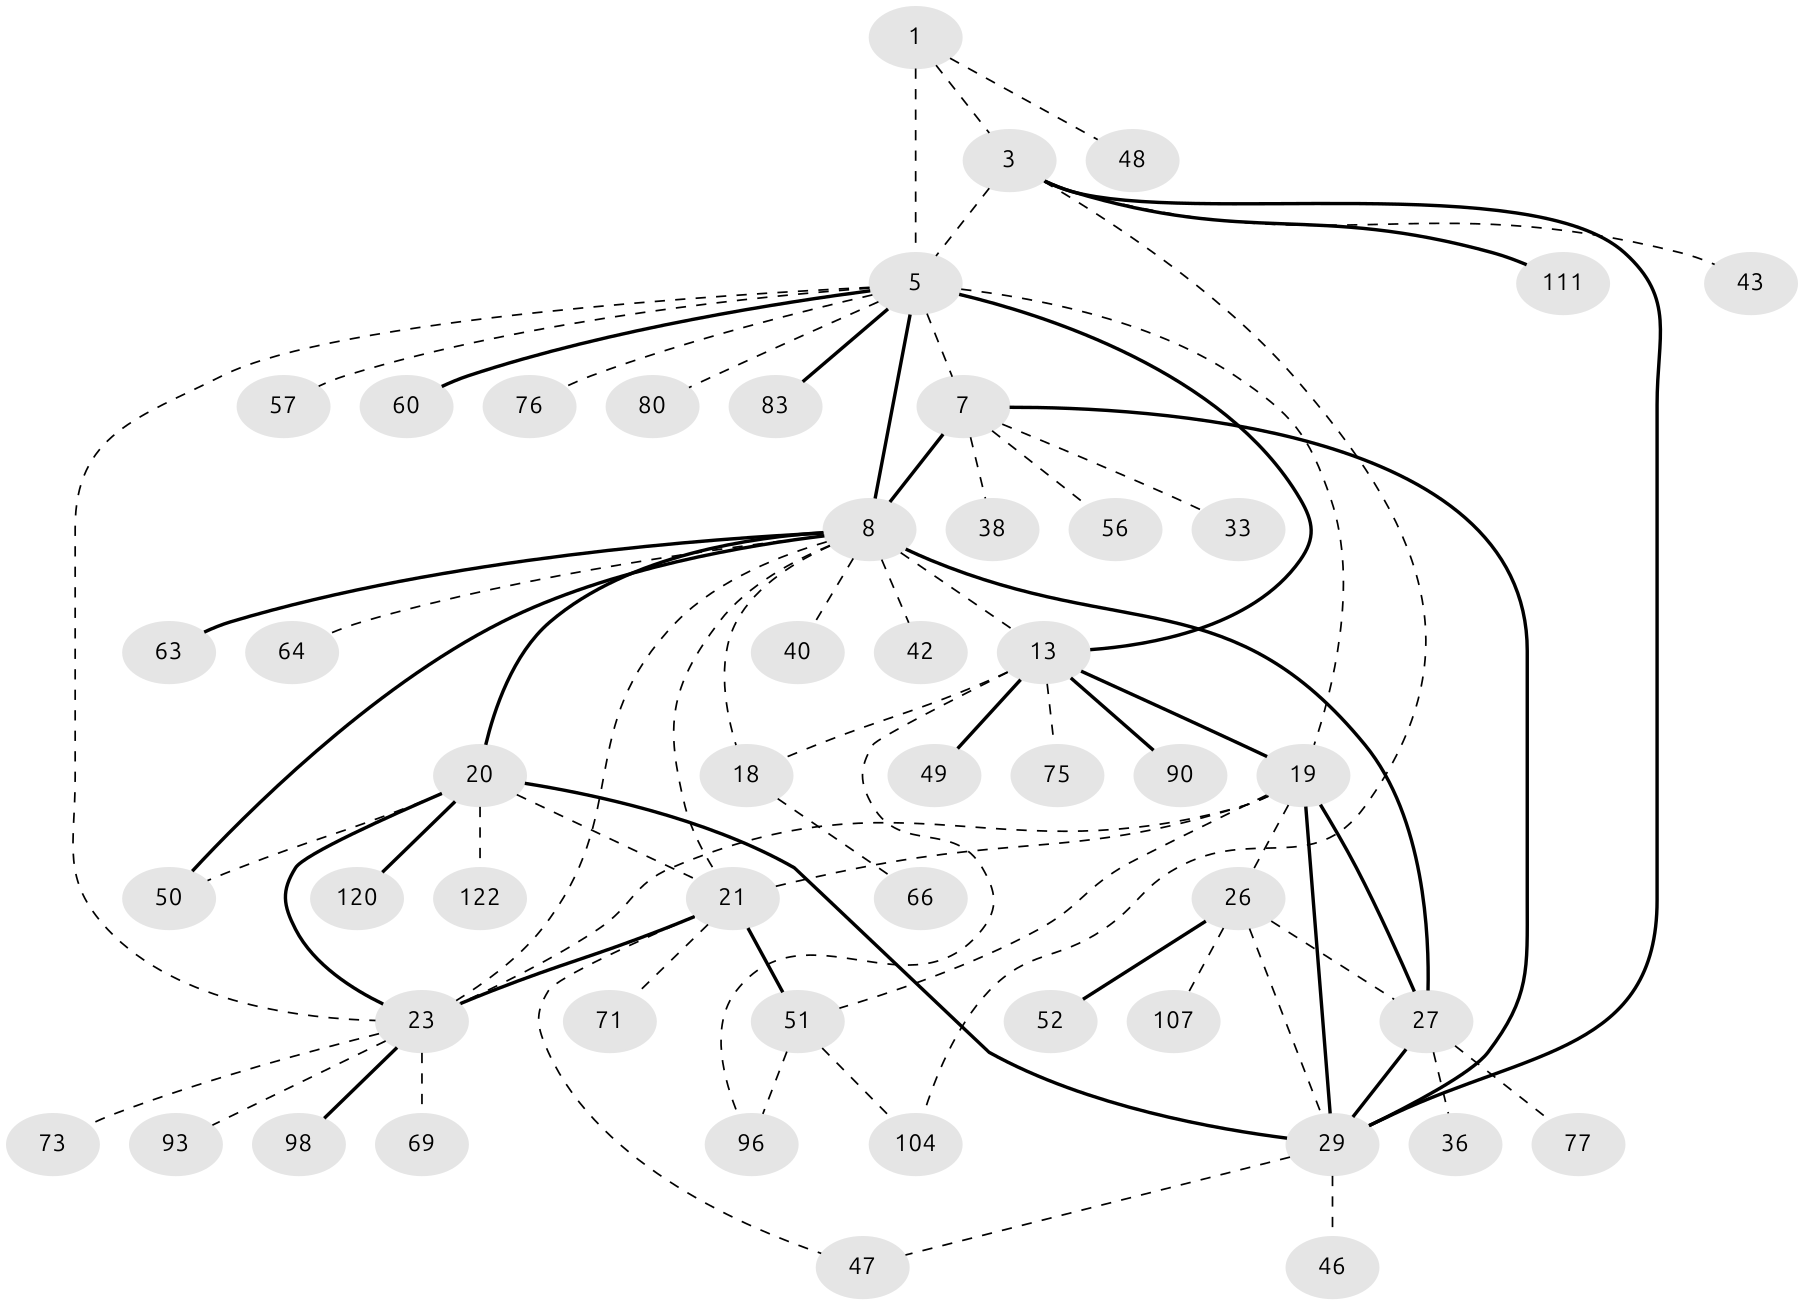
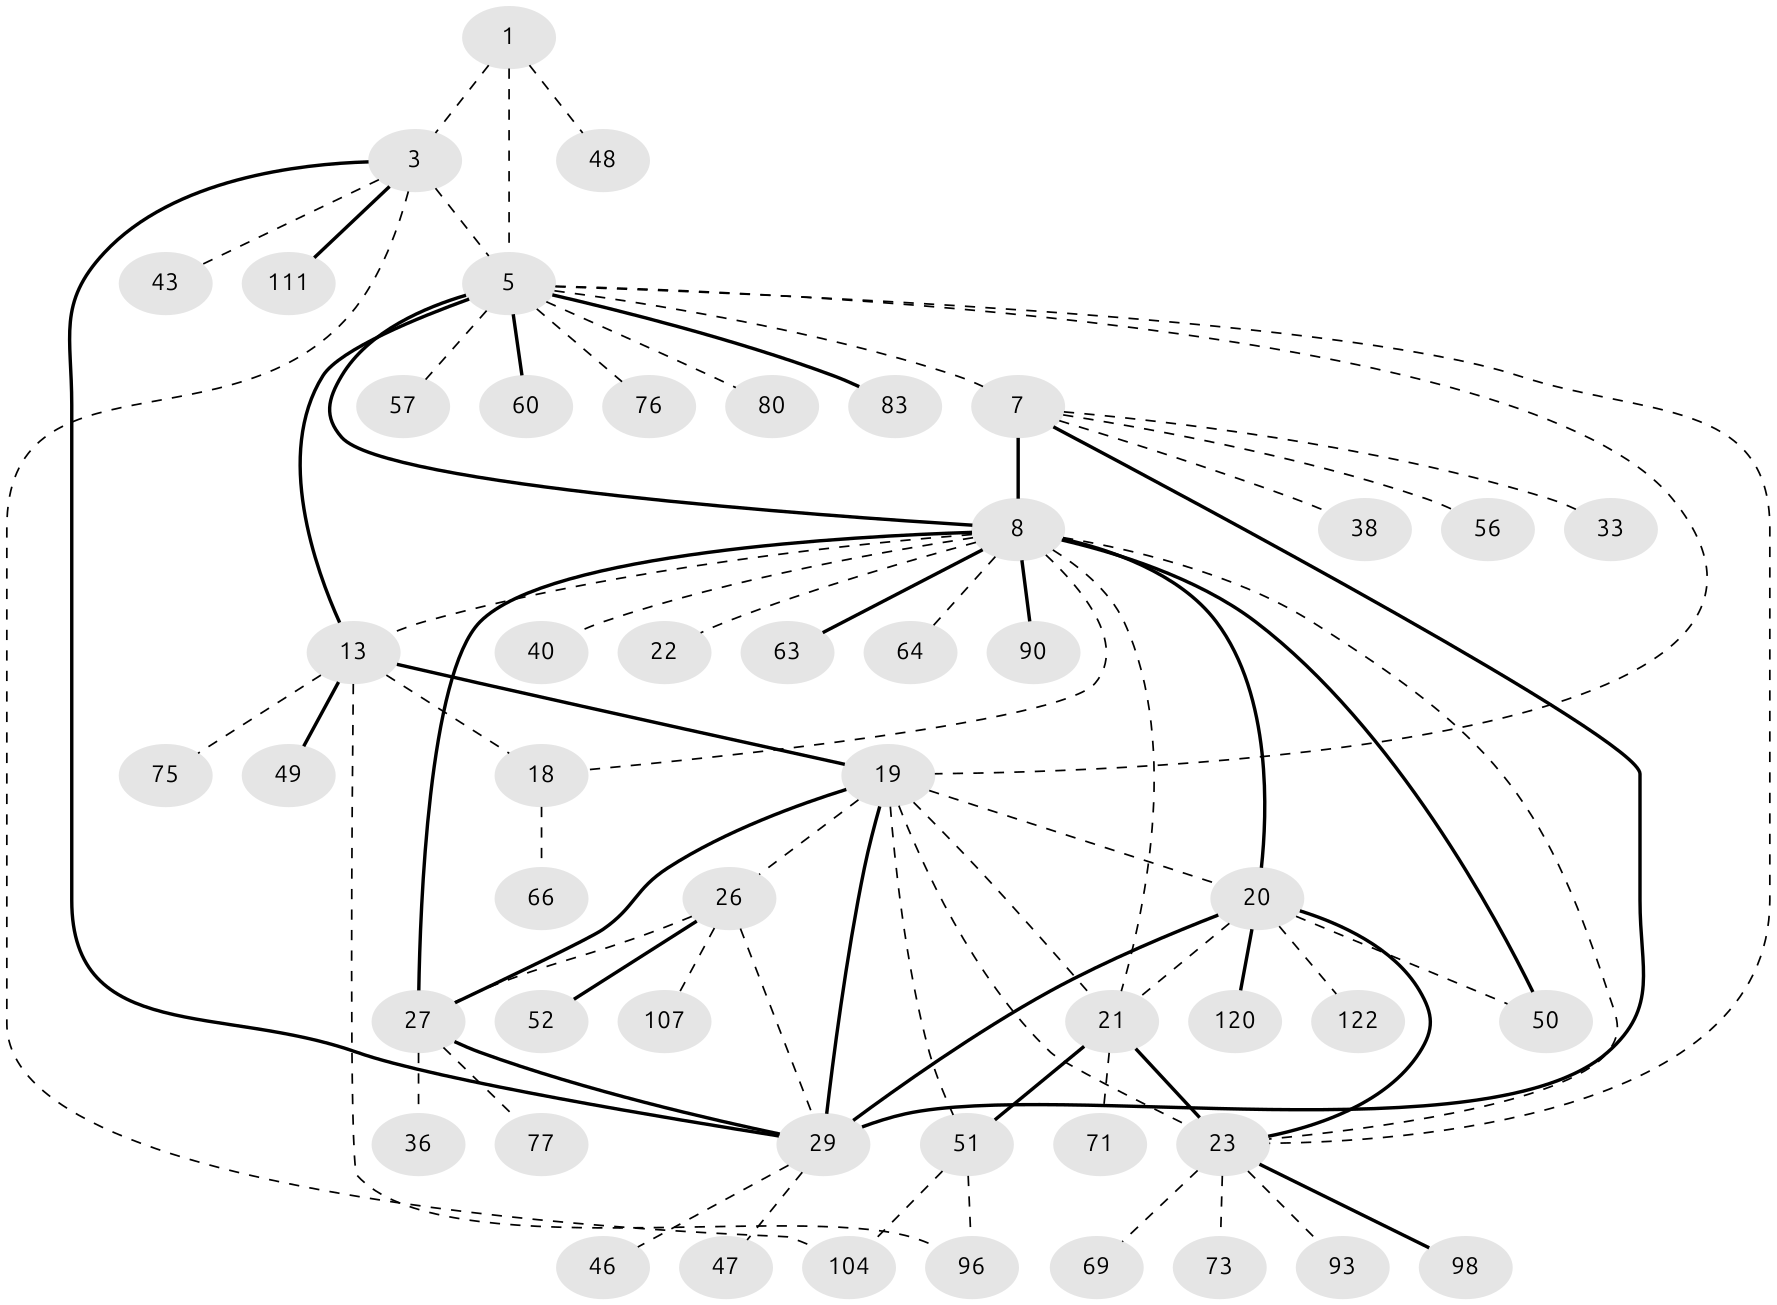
(921, 653) -> (665, 653)
(1112, 714) -> (1026, 591)
none -> (1073, 837)
(580, 1102) -> none
